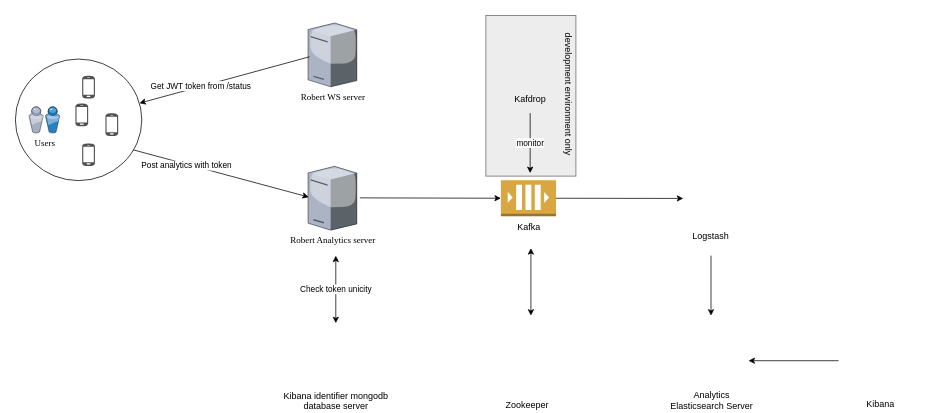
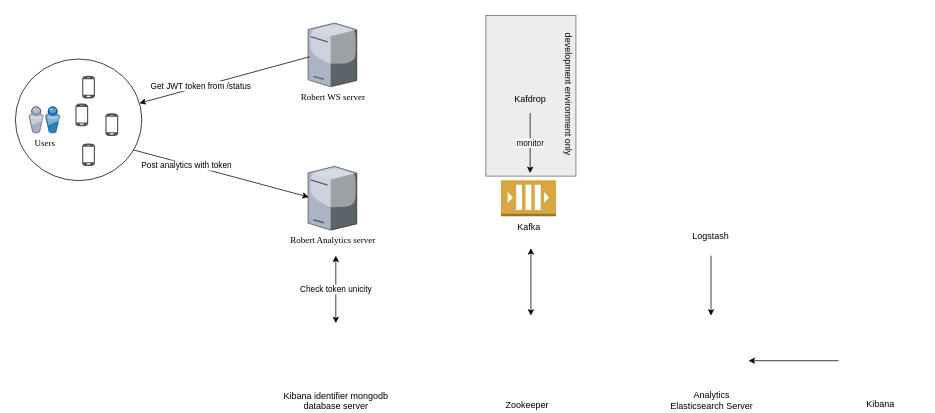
(485, 198) -> none
(617, 198) -> none
